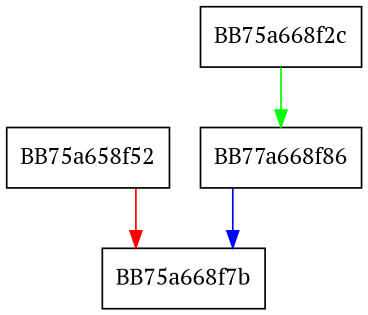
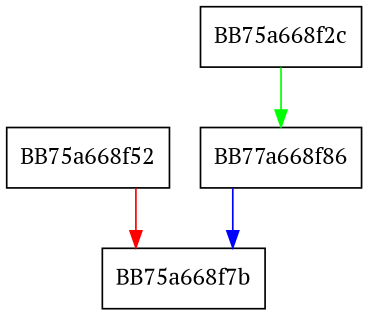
(88, 158) -> (88, 158)
